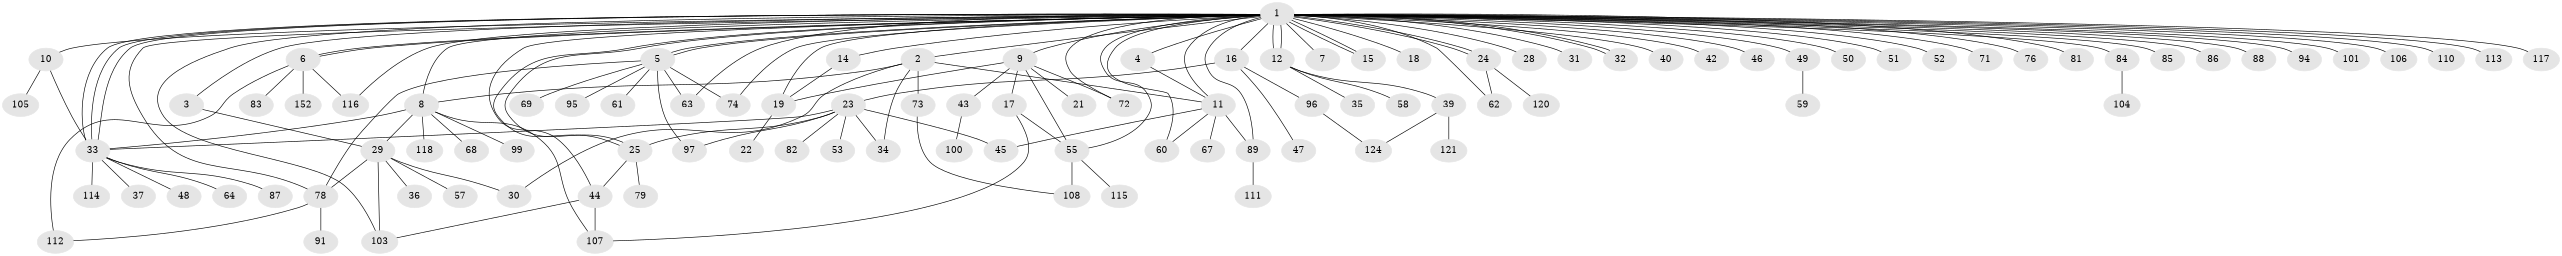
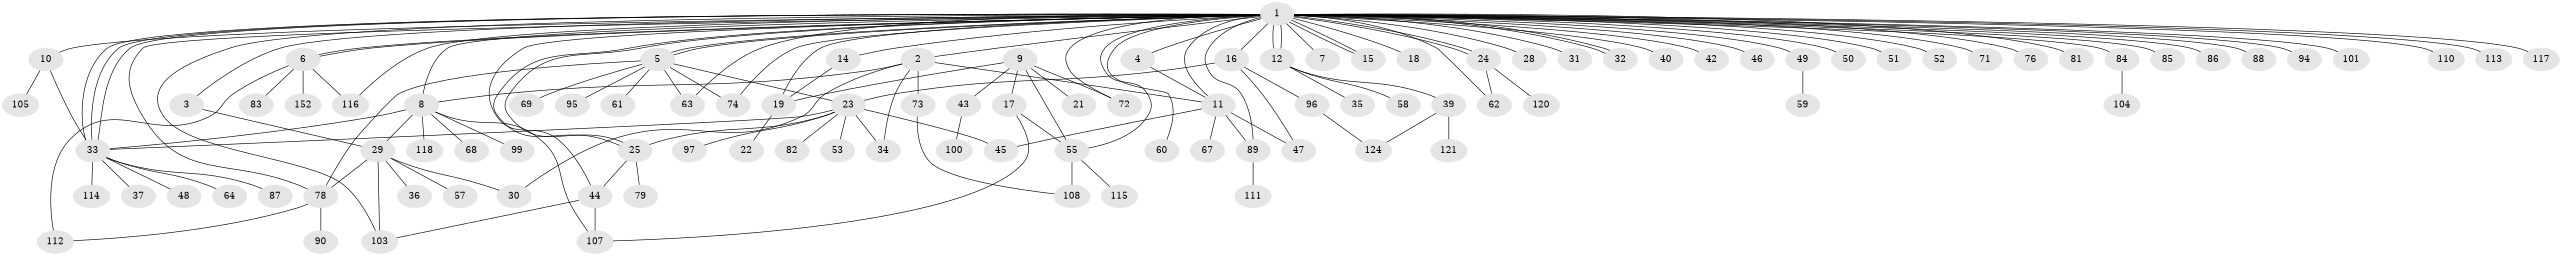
(1146, 28) -> none
(2399, 60) -> none
(662, 108) -> (737, 79)
(1190, 128) -> (1258, 128)
(321, 242) -> (321, 242)
